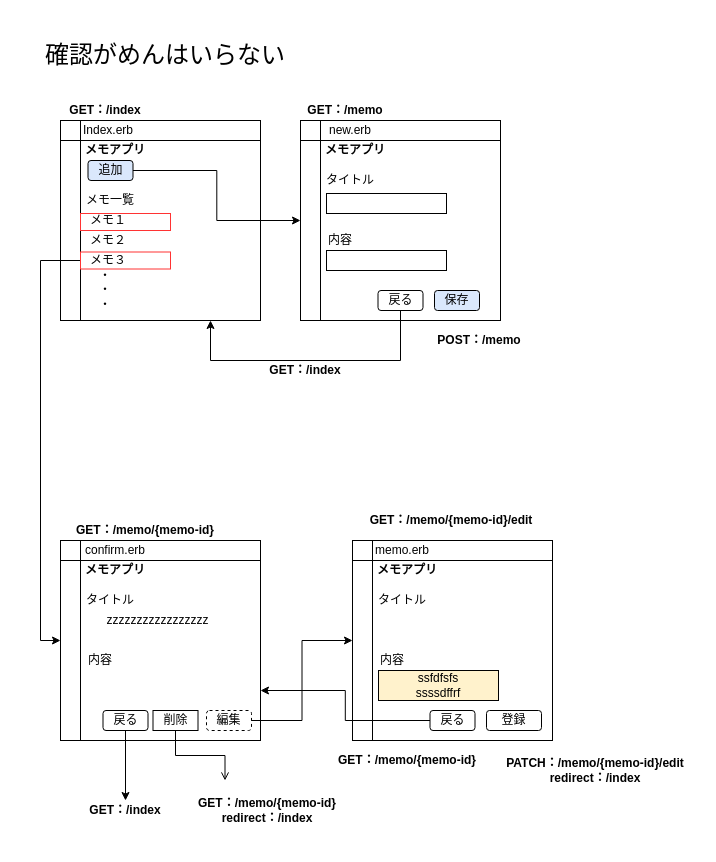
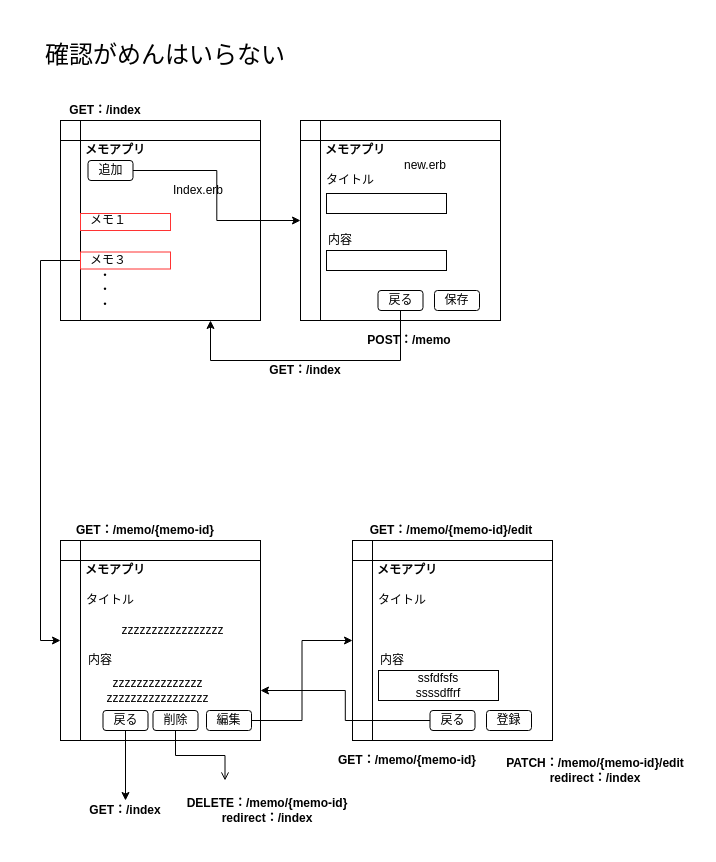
(346, 111) -> none
(108, 131) -> (198, 191)
(351, 131) -> (426, 166)
(111, 171) -> (111, 171)
(111, 201) -> none
(108, 241) -> none
(457, 301) -> (457, 301)
(480, 341) -> (410, 341)
(452, 521) -> (452, 531)
(116, 551) -> none
(403, 551) -> none
(158, 621) -> (173, 631)
(439, 686) -> (439, 686)
none -> (158, 691)
(176, 721) -> (176, 721)
(229, 721) -> (229, 721)
(514, 721) -> (509, 721)
(268, 811) -> (268, 811)
